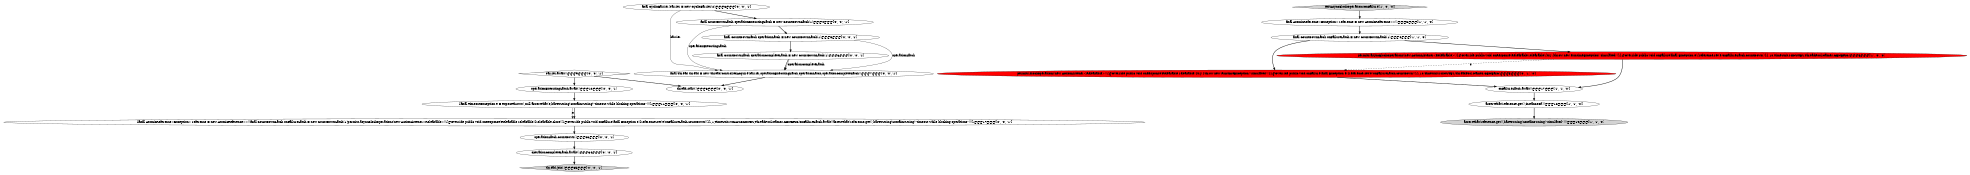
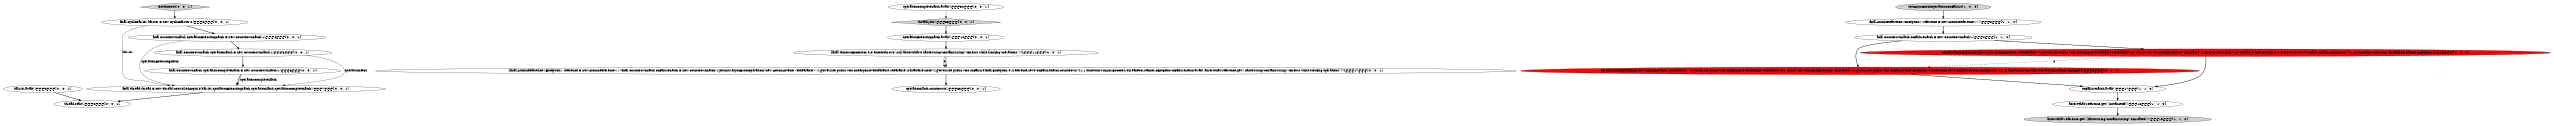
none -> (175, 7)
(1360, 7) -> (1943, 7)
(574, 74) -> (43, 89)
(574, 80) -> (946, 29)
(574, 144) -> none
(574, 159) -> (946, 14)
